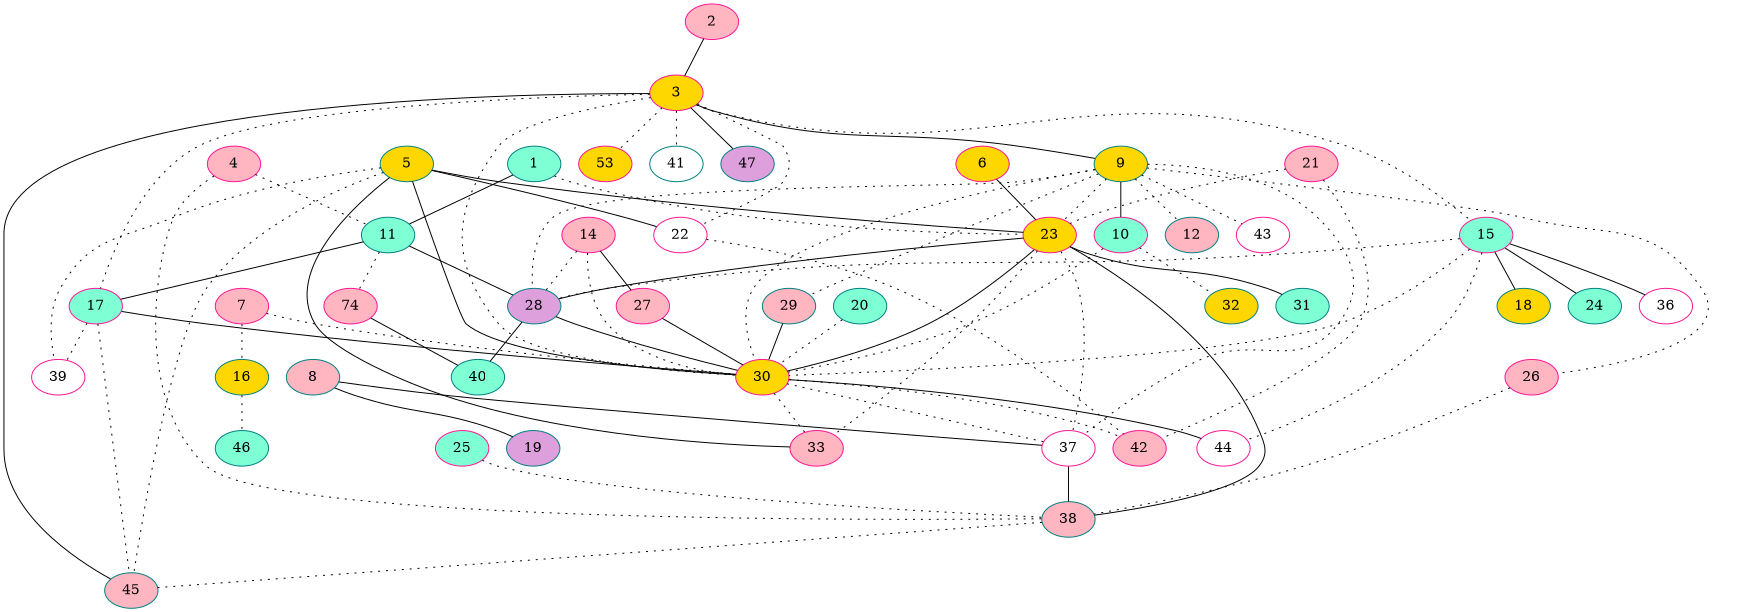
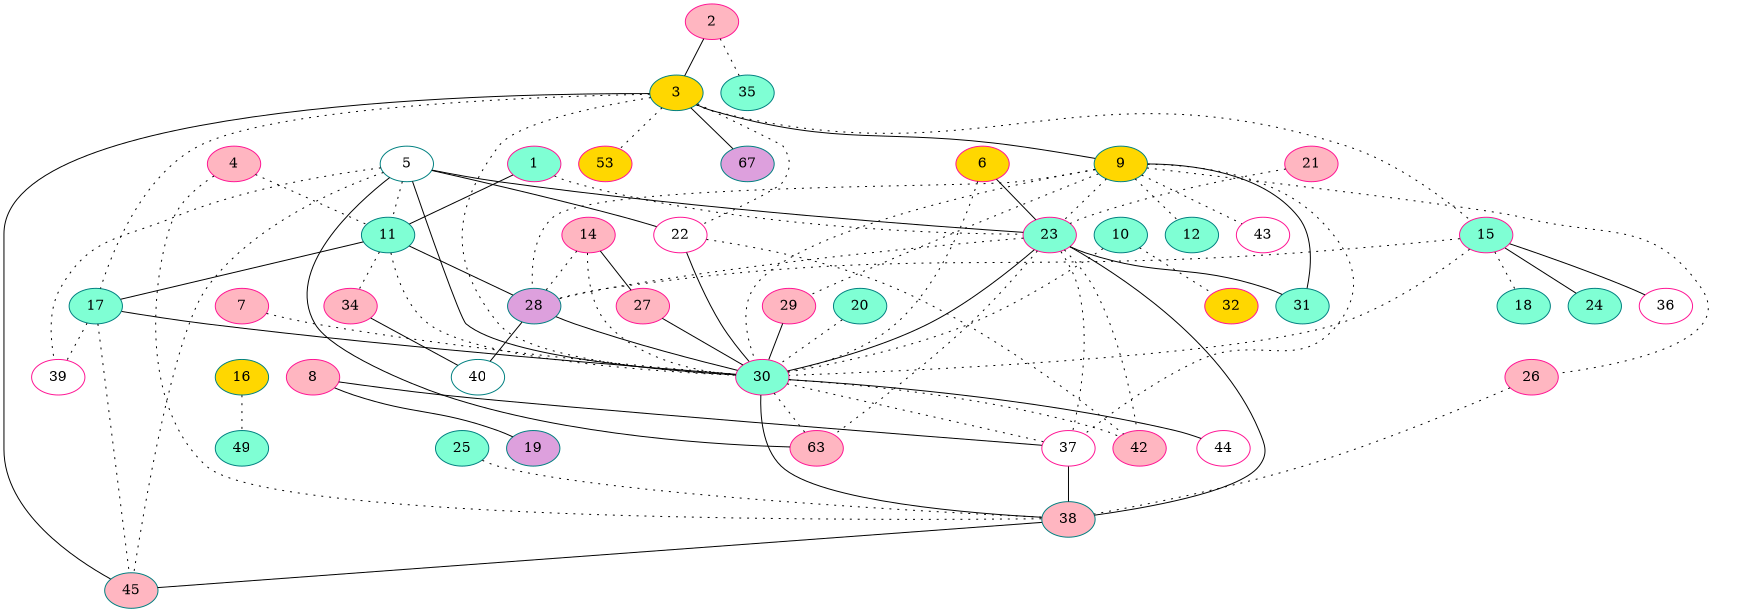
(676, 93) -> (676, 93)
none -> (748, 93)
(407, 164) -> (407, 164)
(534, 164) -> (534, 164)
(676, 164) -> none
(748, 164) -> (748, 164)
none -> (397, 200)
(1121, 200) -> (1273, 195)
(1050, 235) -> (1050, 235)
(1121, 235) -> (1121, 235)
(1192, 235) -> (1192, 235)
(825, 258) -> (825, 258)
(1505, 271) -> (1505, 271)
(96, 306) -> (96, 306)
(351, 306) -> (351, 306)
(789, 306) -> (789, 306)
(1231, 306) -> (1231, 306)
(1524, 306) -> (1524, 306)
none -> (912, 307)
none -> (713, 310)
none -> (462, 339)
(242, 342) -> none
(1333, 349) -> (1114, 334)
(1387, 372) -> none
(313, 377) -> (313, 377)
(478, 377) -> (478, 377)
(762, 377) -> (762, 377)
(242, 448) -> (242, 448)
(462, 448) -> (462, 448)
(817, 448) -> (817, 448)
none -> (871, 499)
(600, 555) -> (600, 555)
